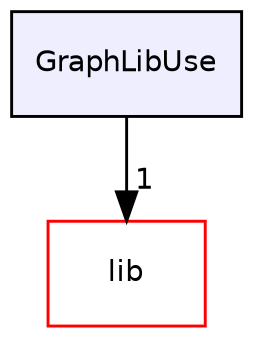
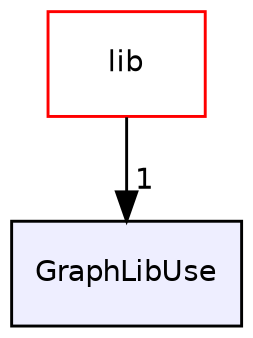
(127, 155) -> (127, 155)
